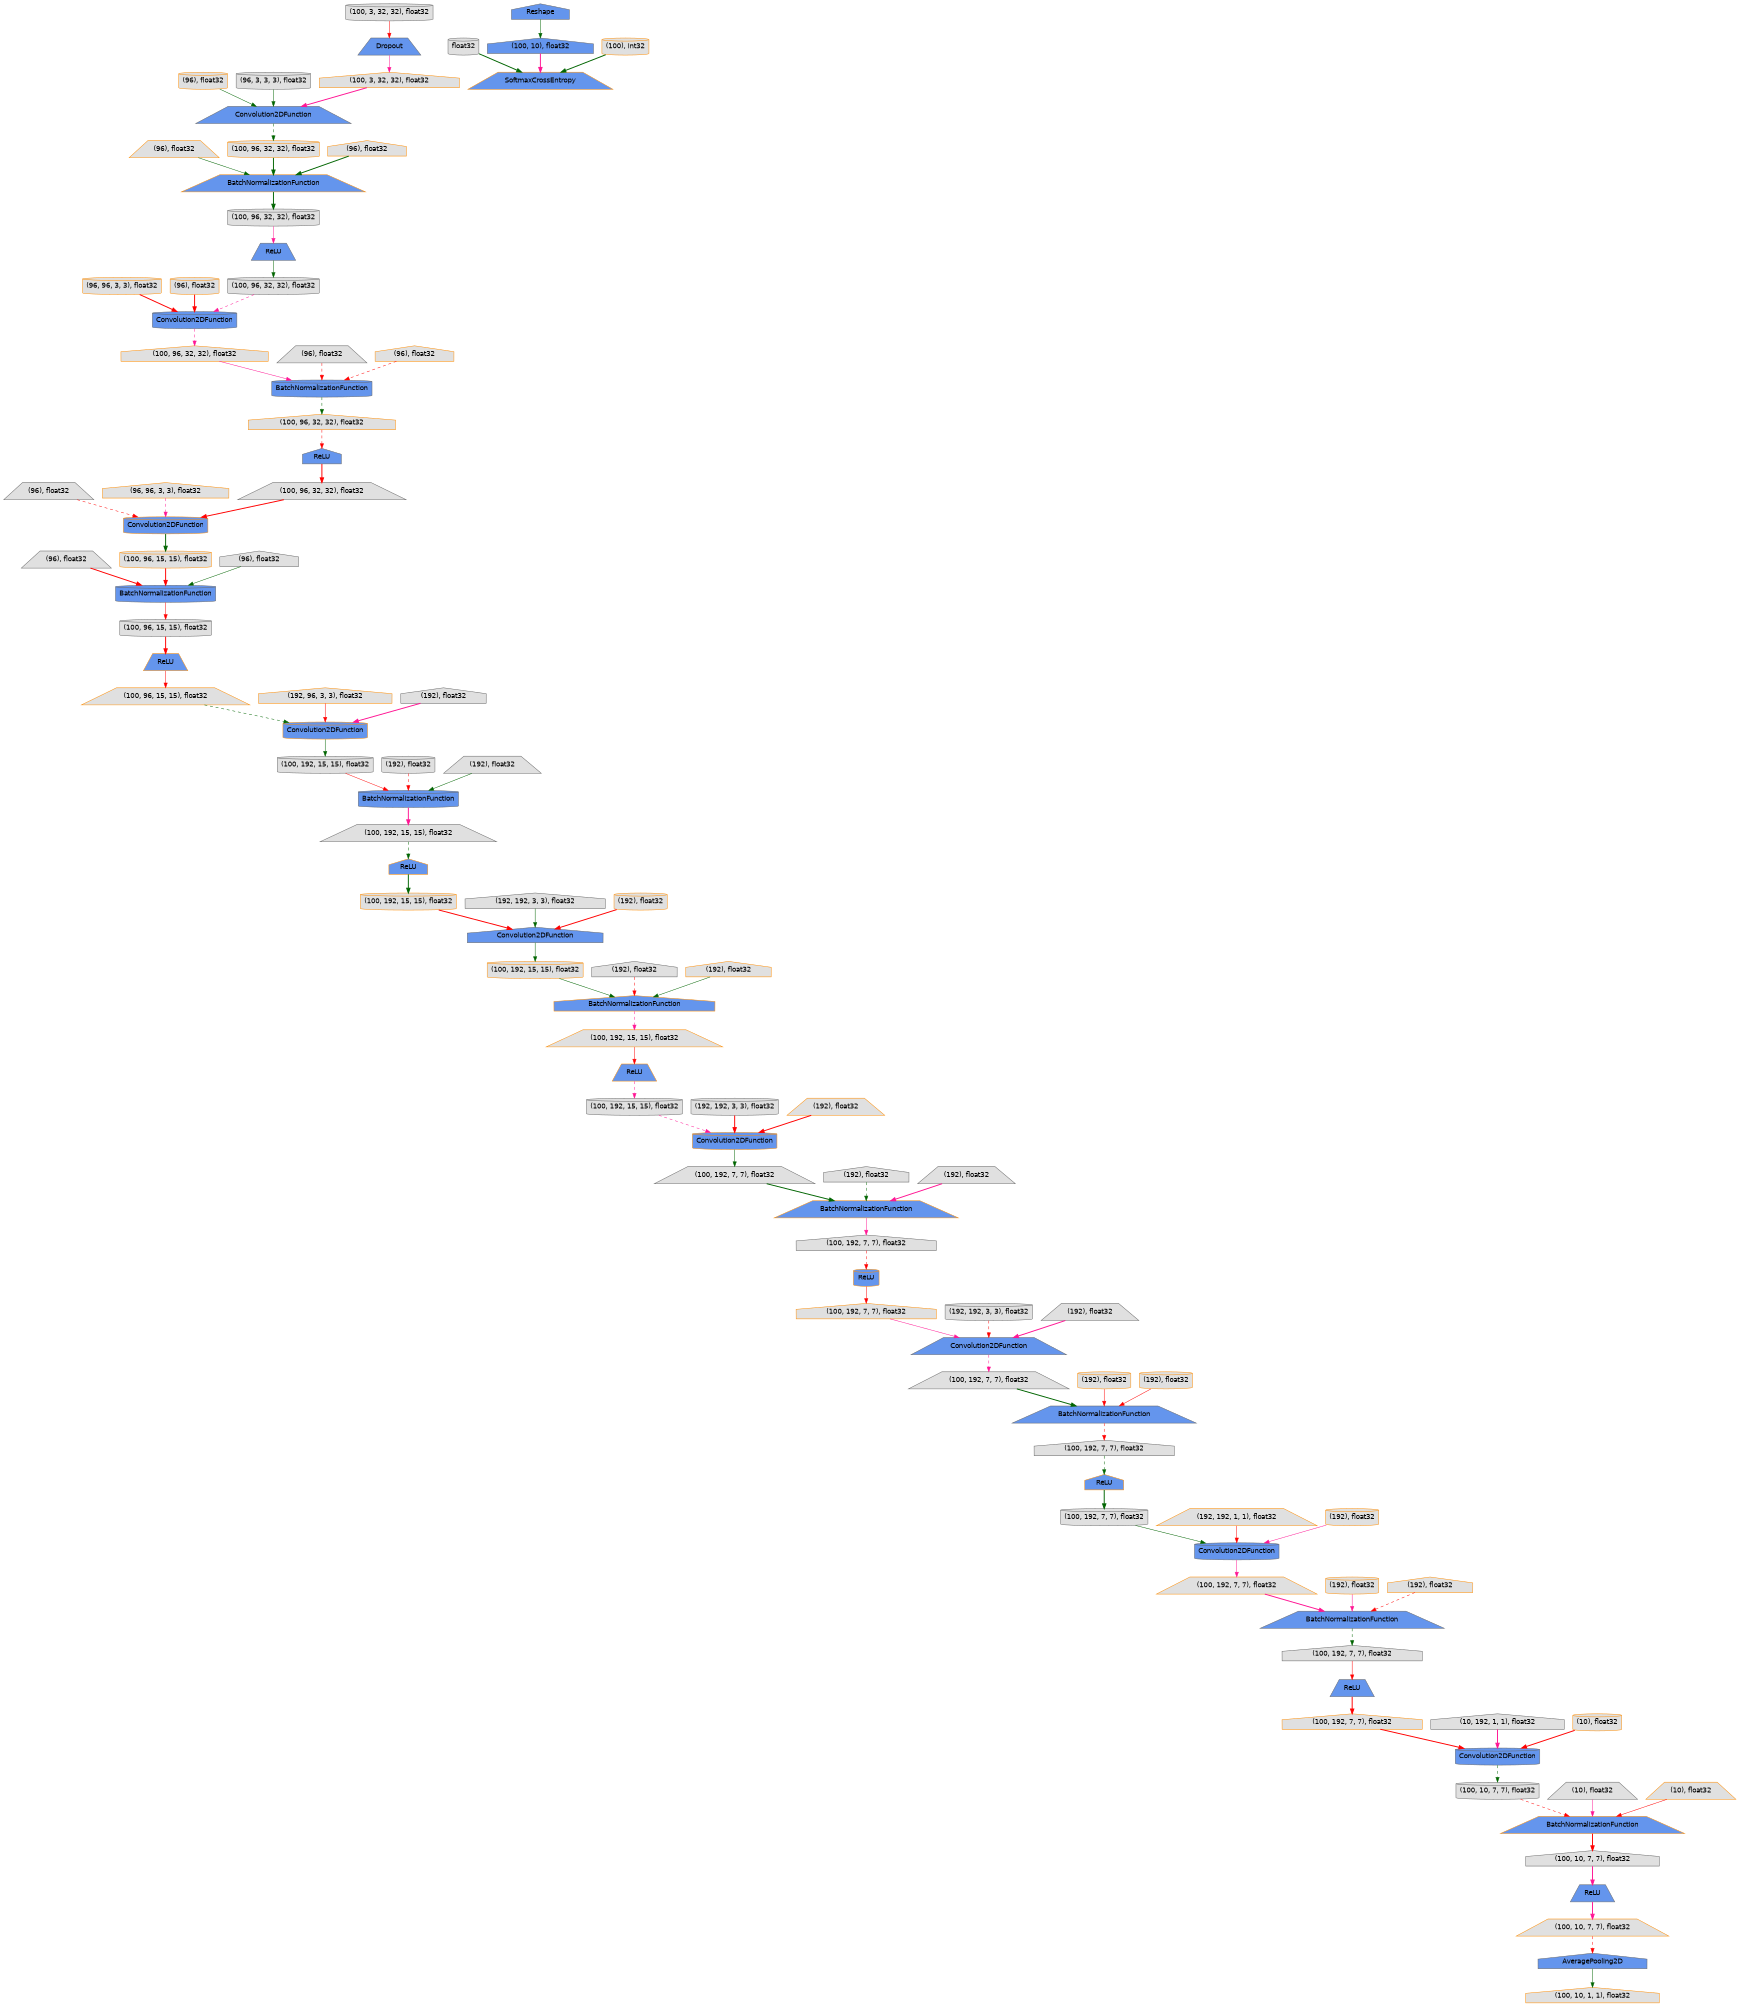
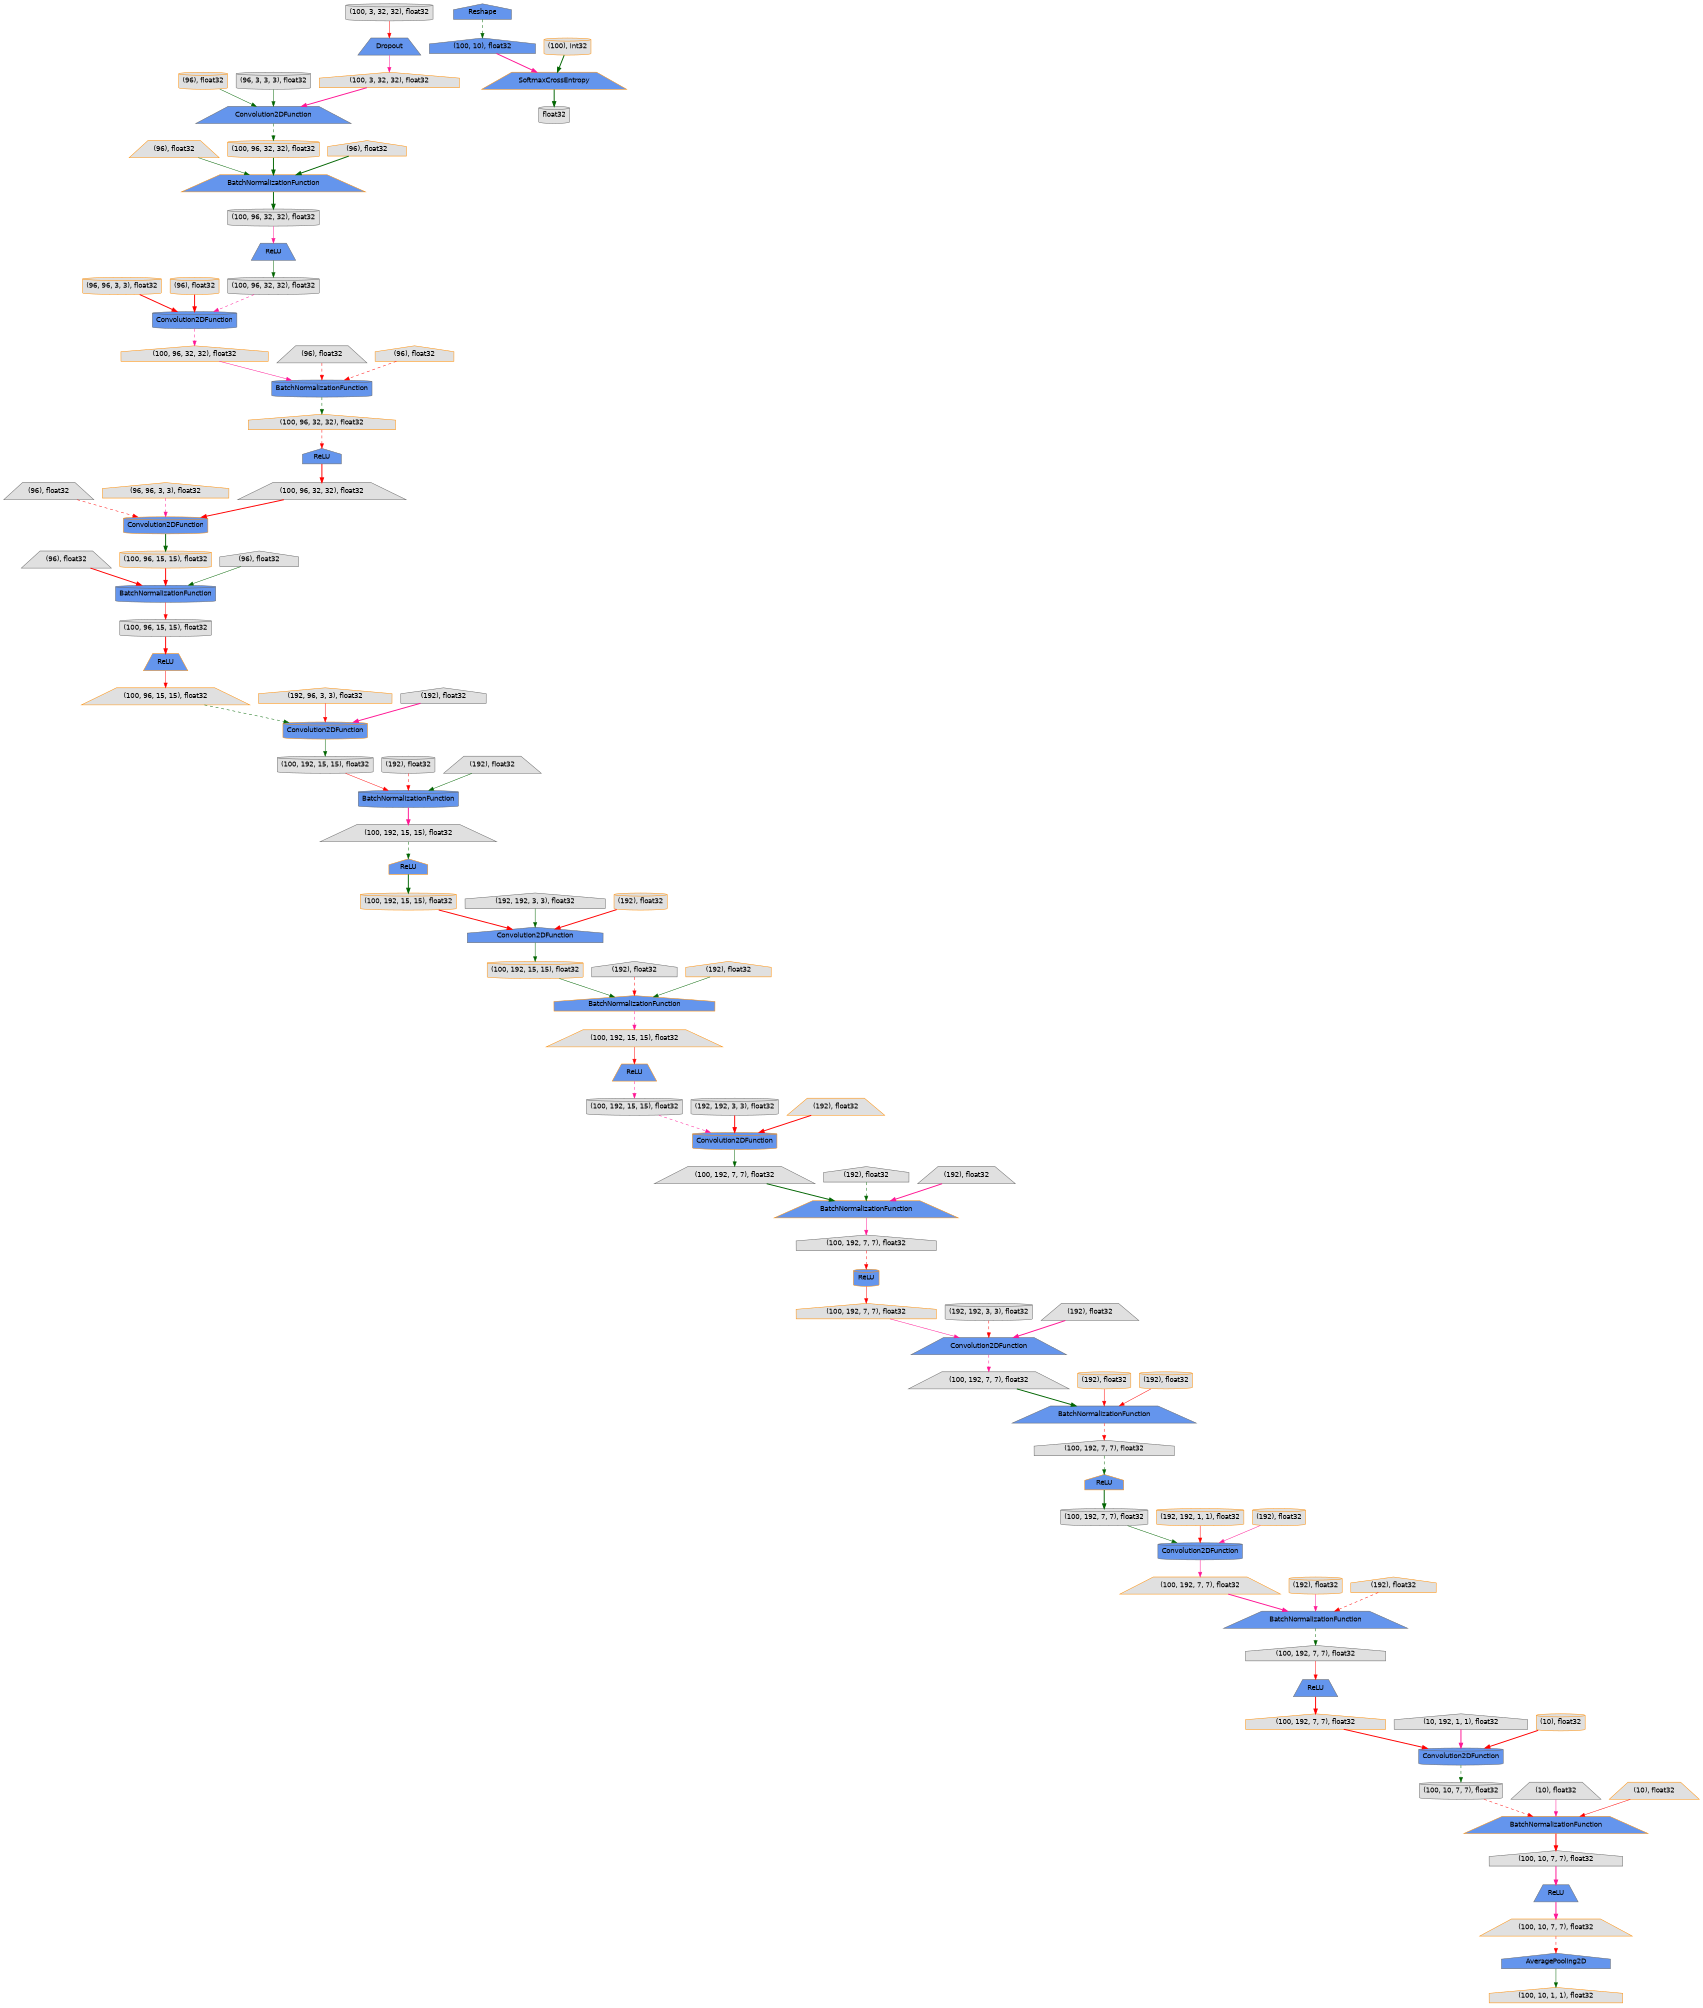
(540, 26) -> (482, 26)
(498, 62) -> (554, 96)
(1237, 1517) -> (1200, 1517)
